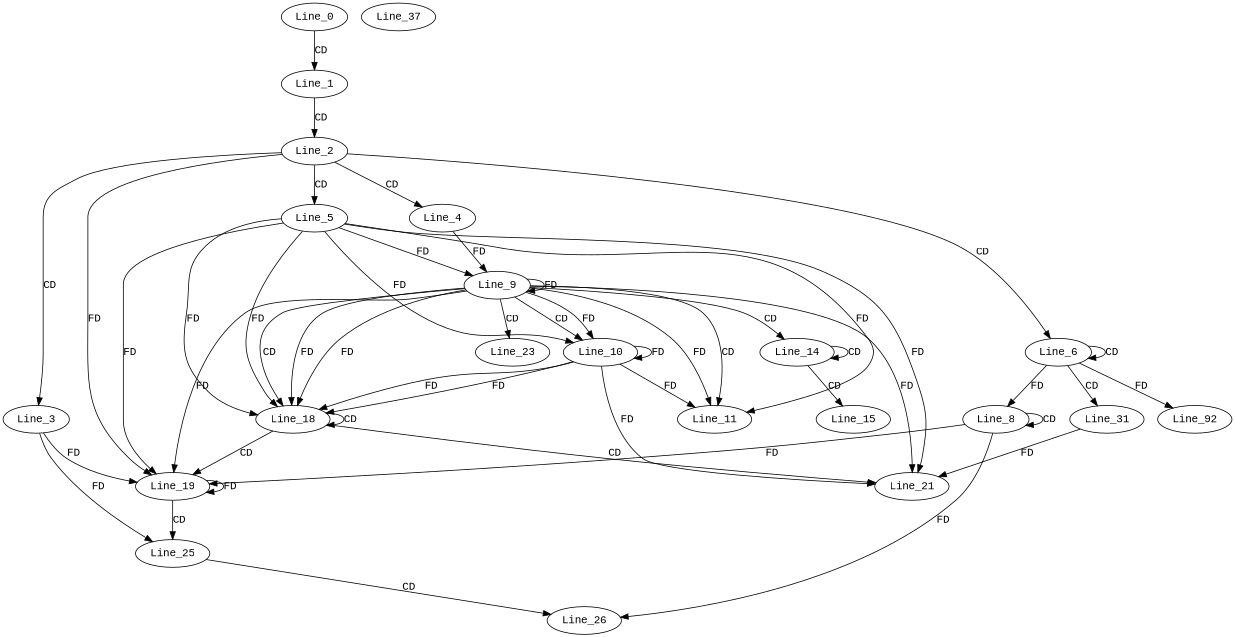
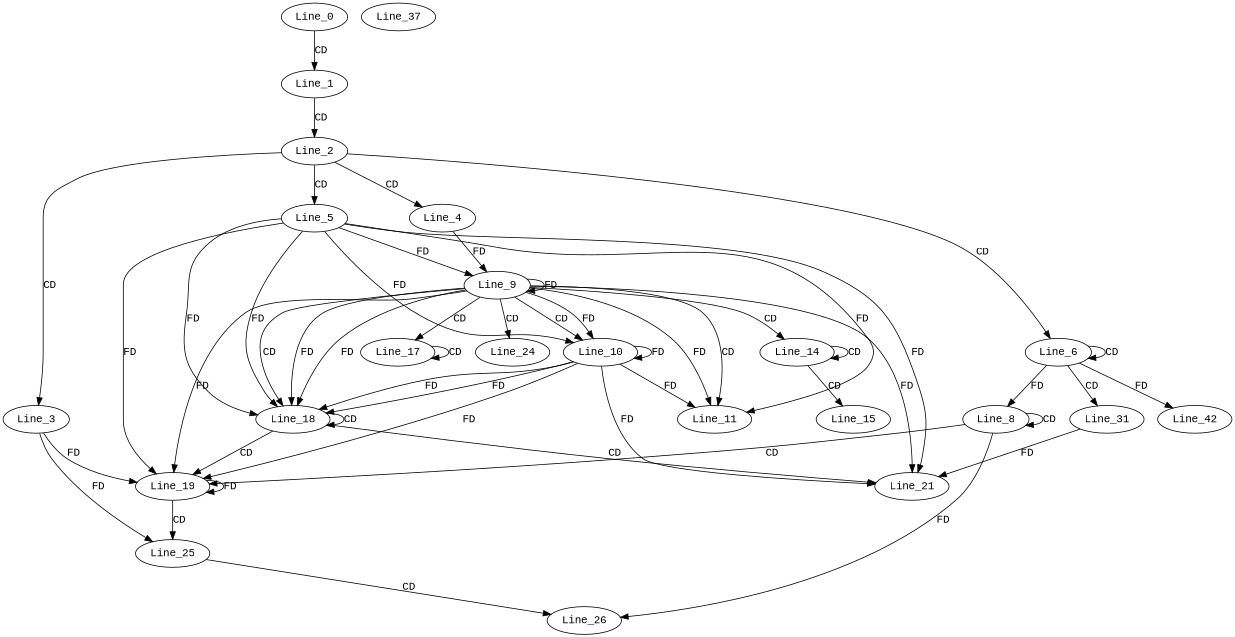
(88, 248) -> (396, 427)
none -> (398, 352)
(513, 352) -> (513, 352)
(1195, 419) -> (1195, 419)
(772, 453) -> (772, 453)
